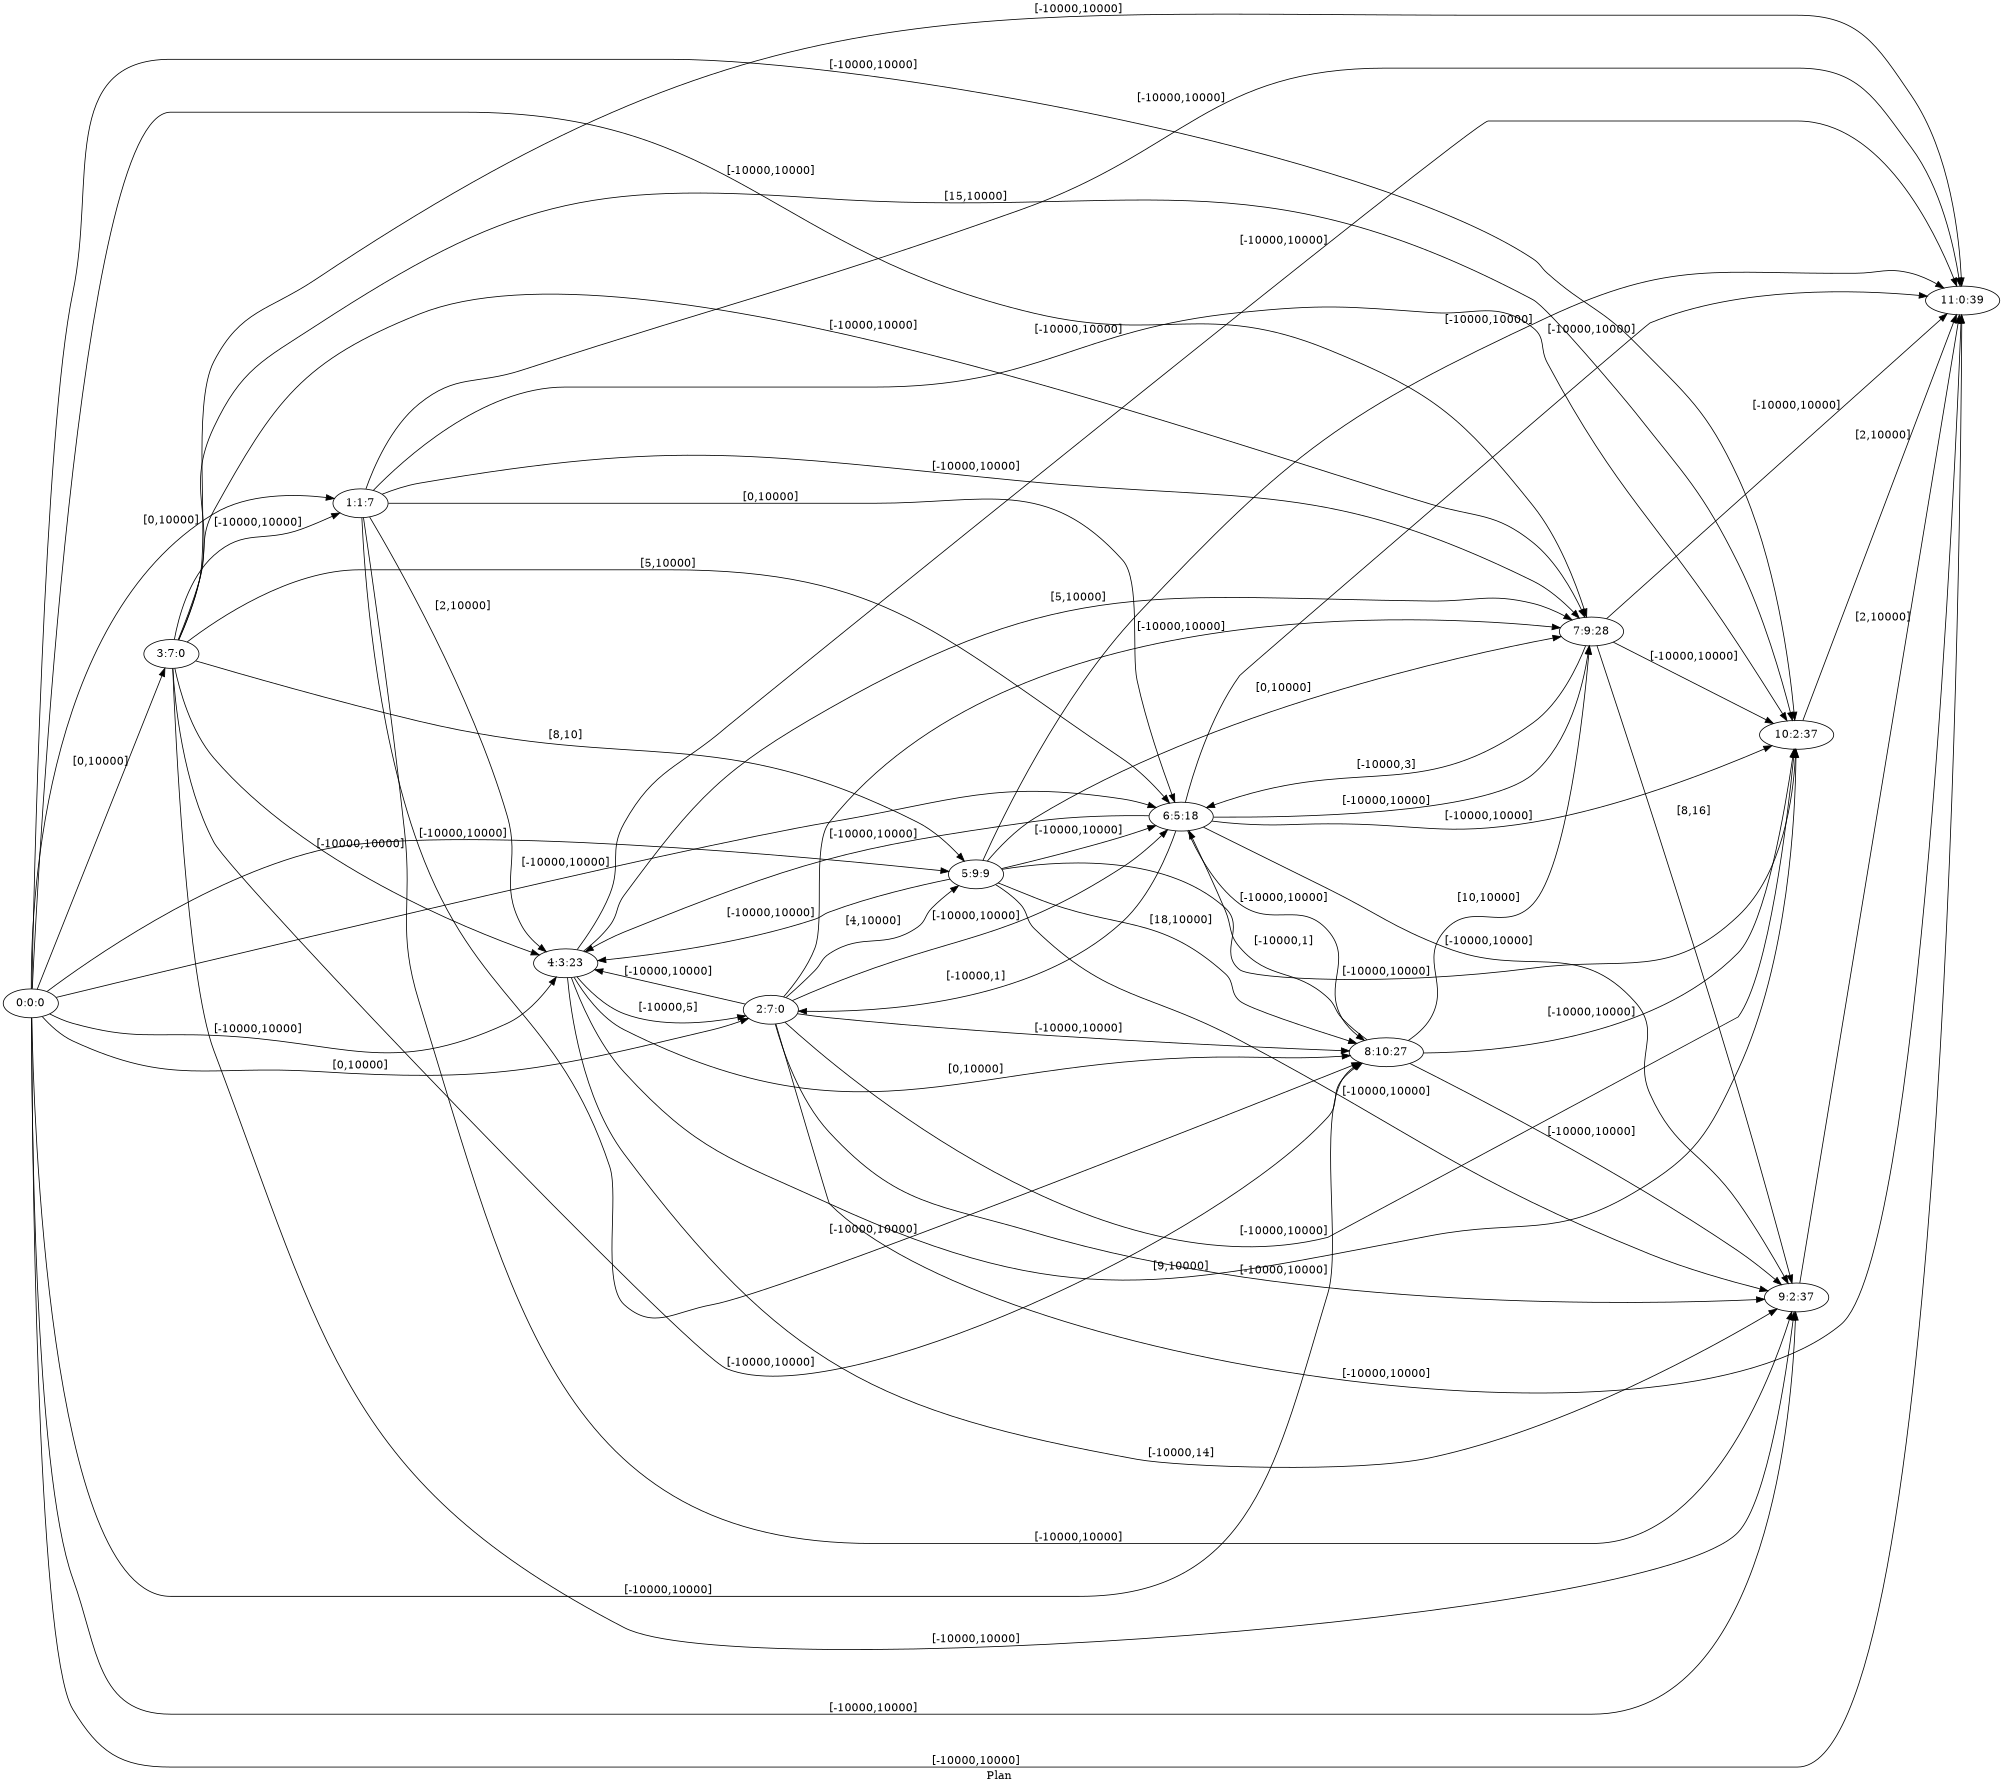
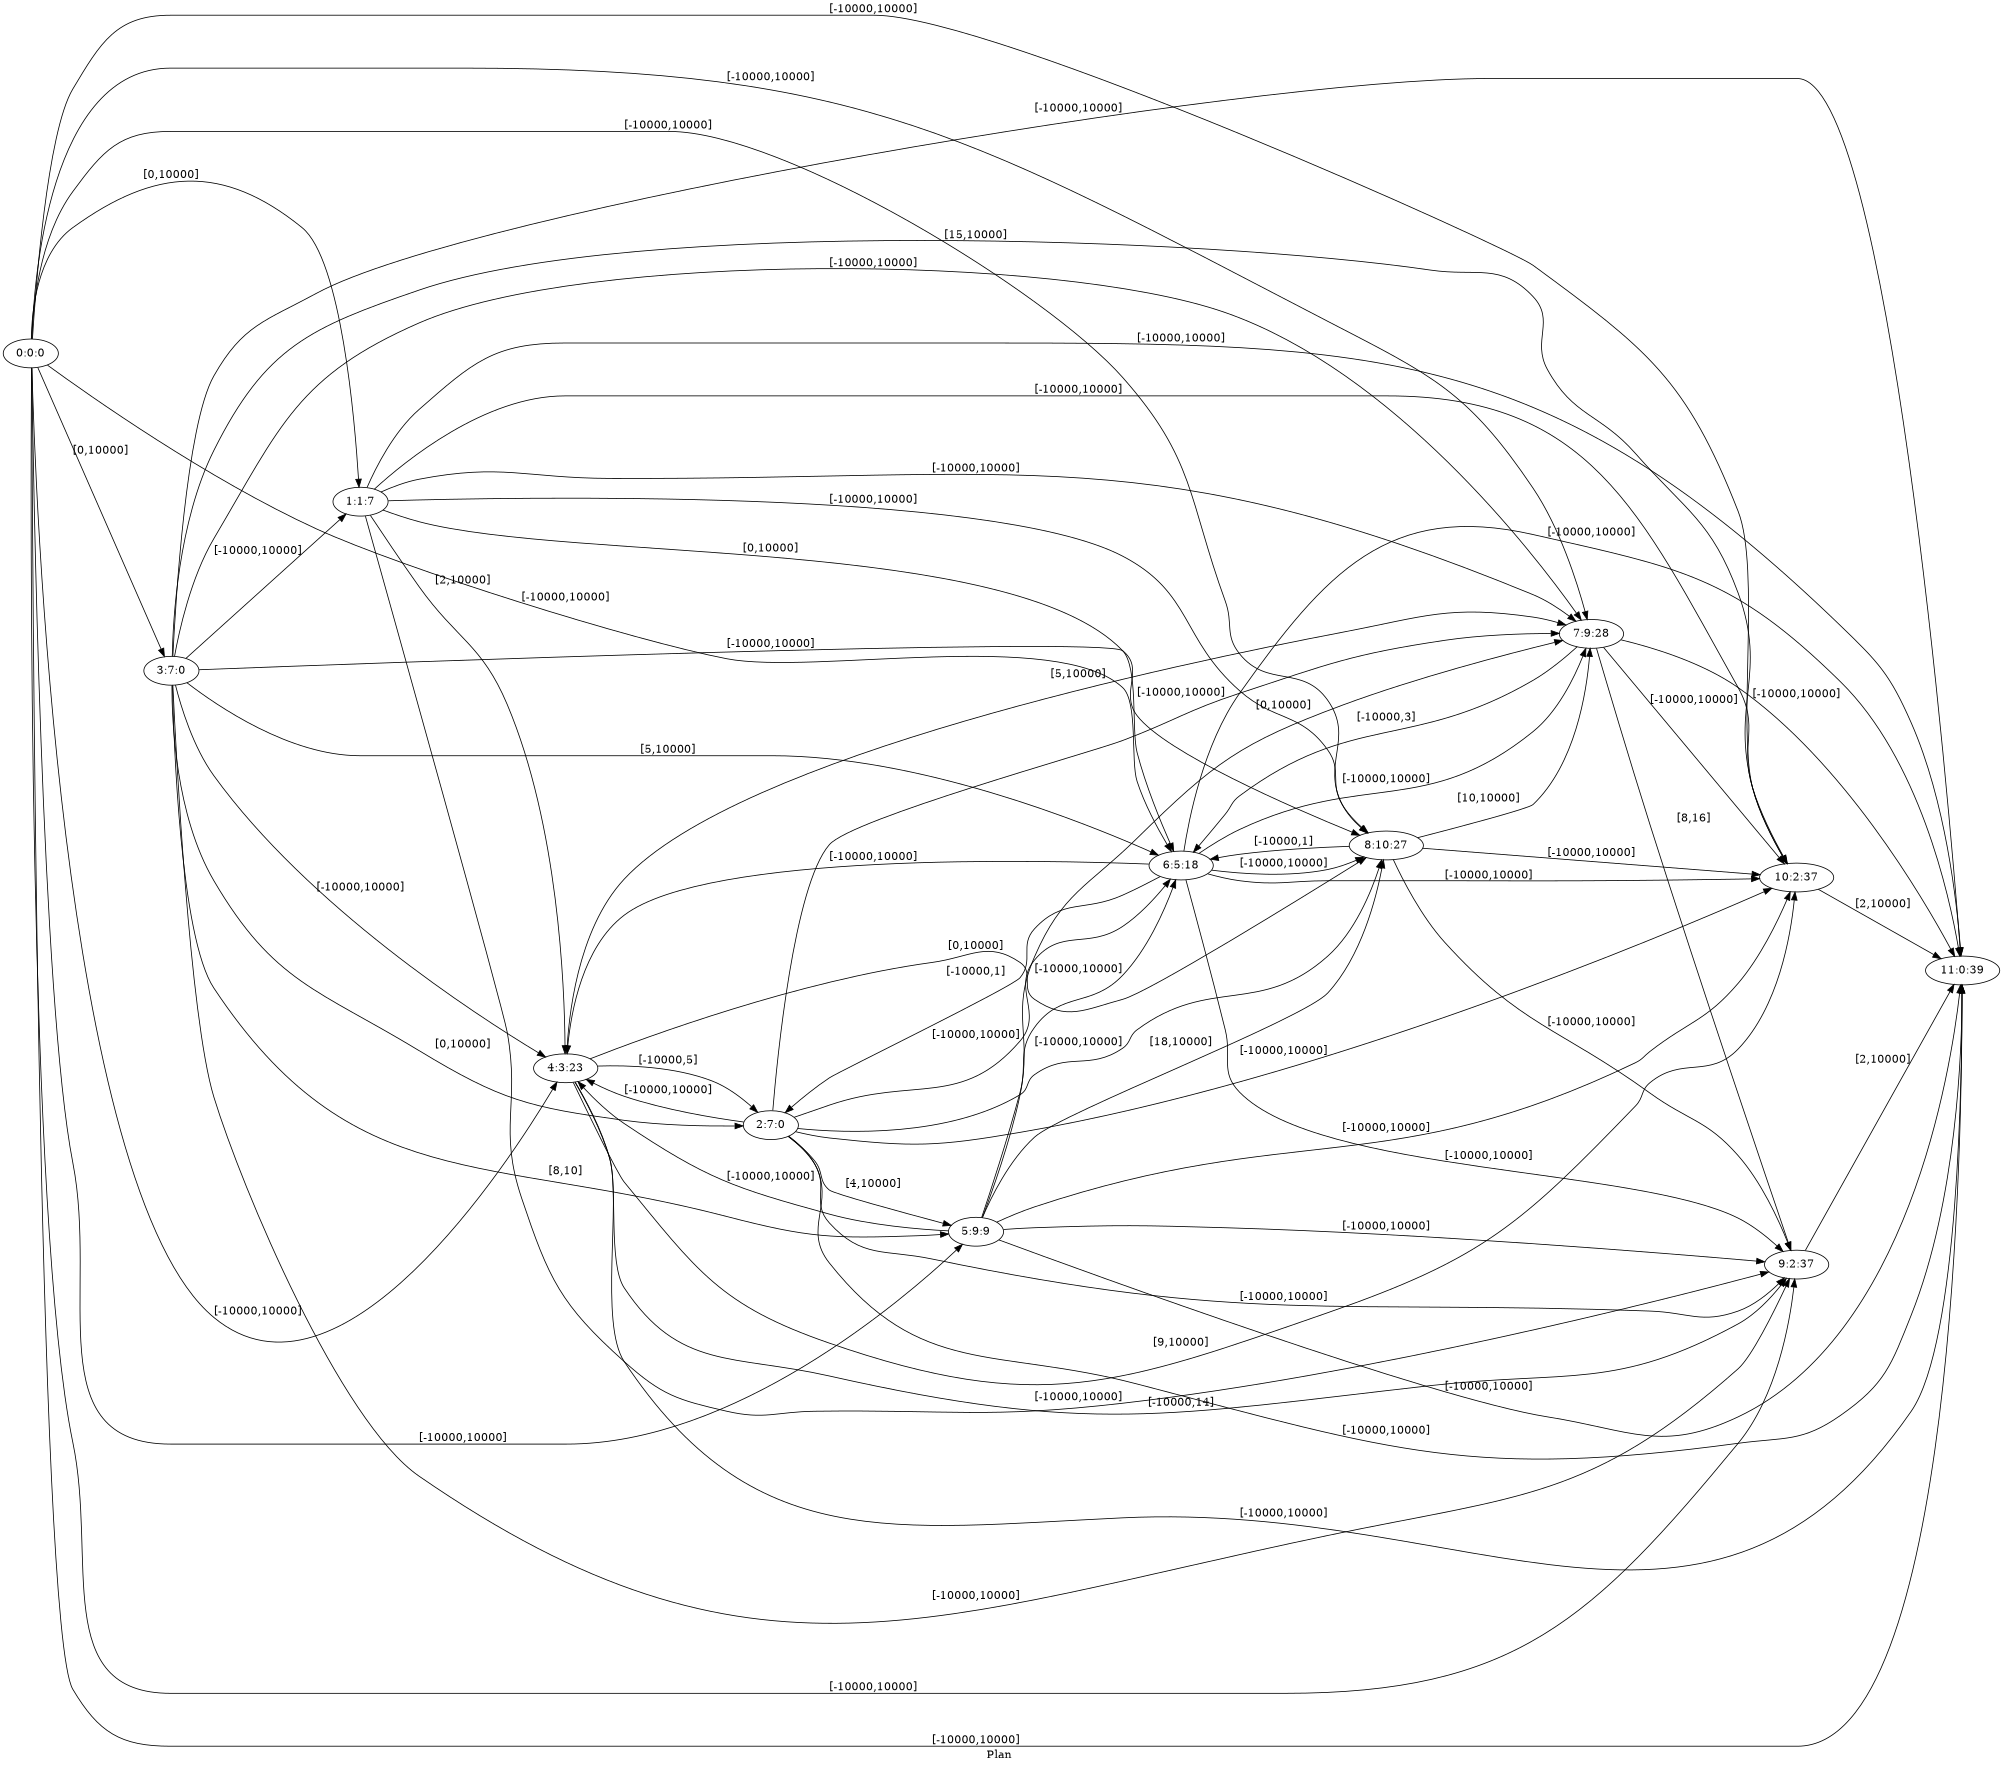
(388, 1075) -> (357, 1015)
